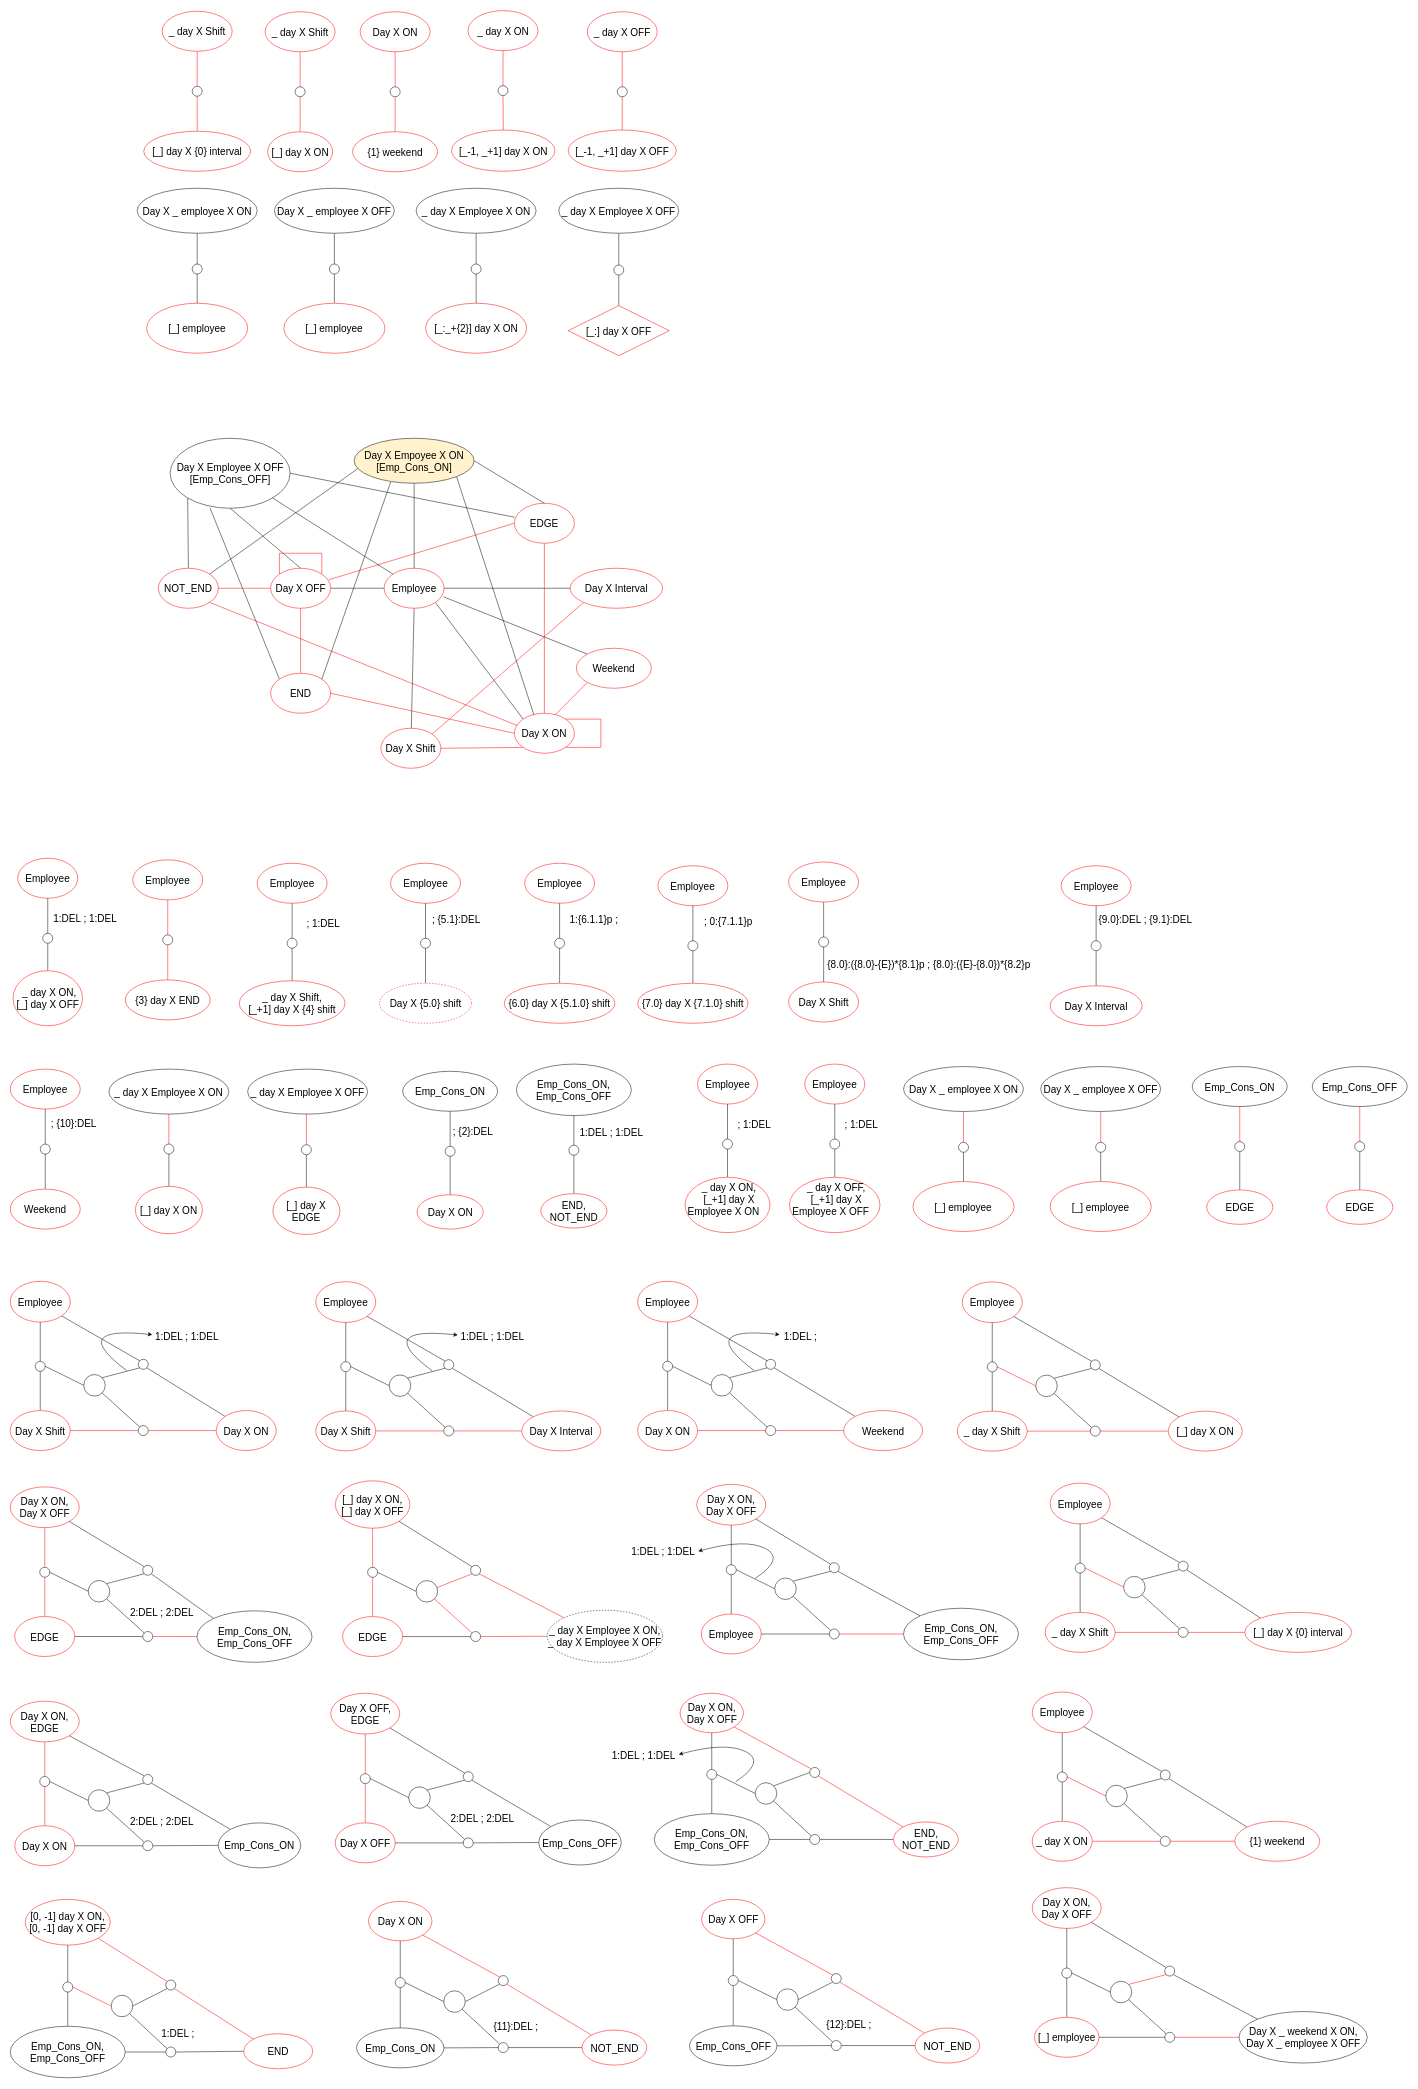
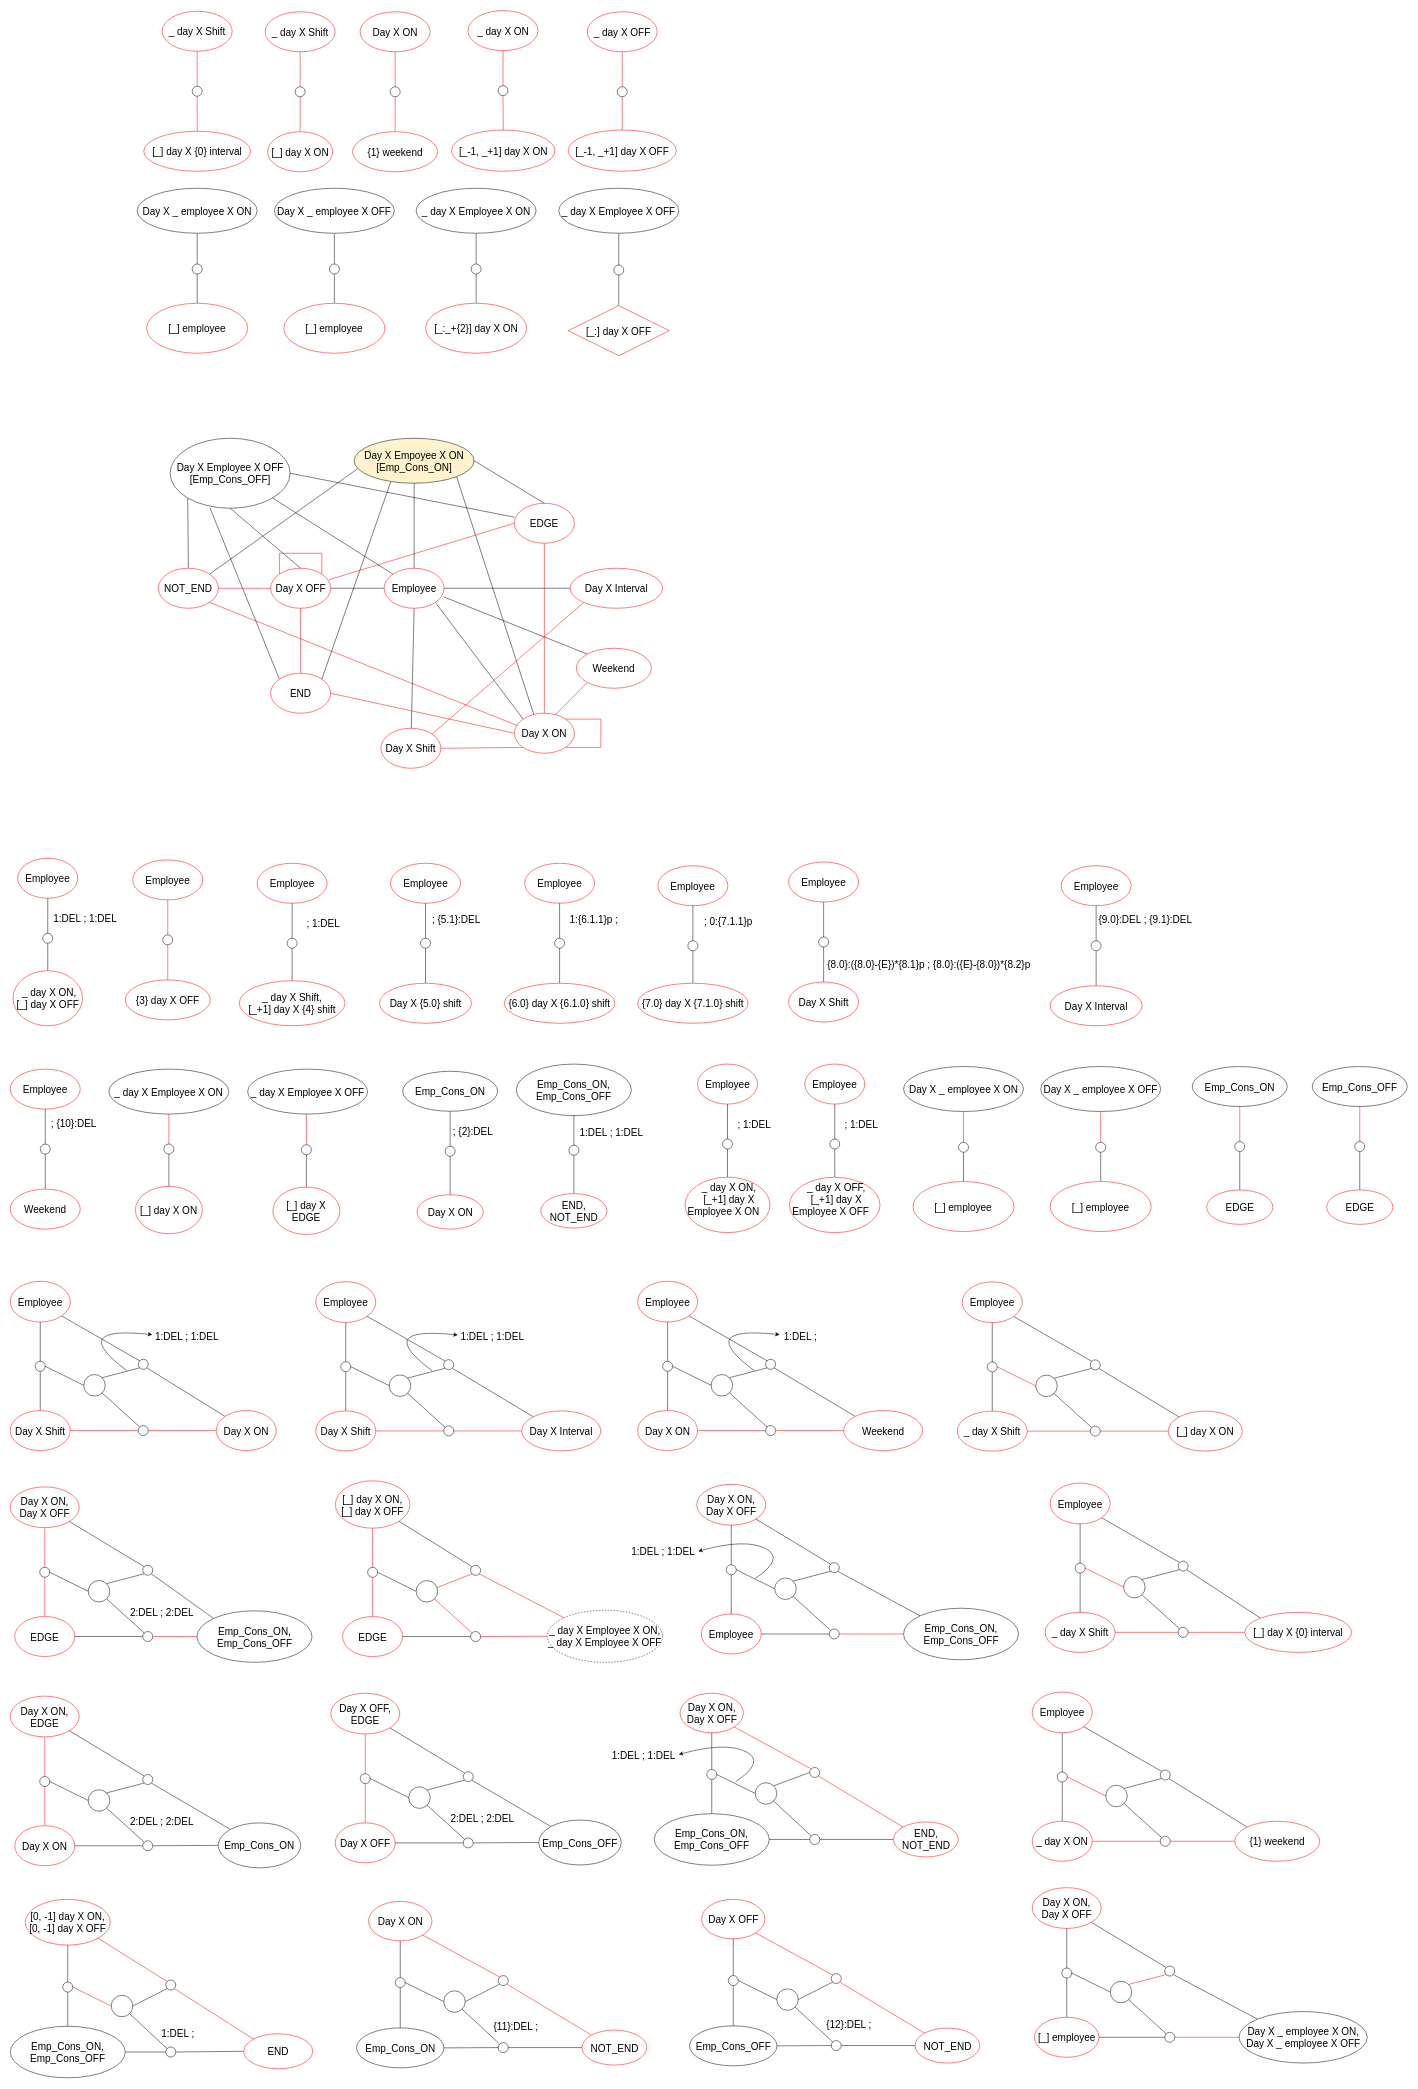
(168, 1000) -> (168, 1000)
(426, 1003) -> (426, 1003)
(560, 1003) -> (560, 1003)
(45, 1722) -> (45, 1717)
(1304, 2037) -> (1304, 2037)
